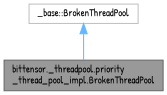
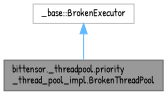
(84, 14) -> (84, 14)
